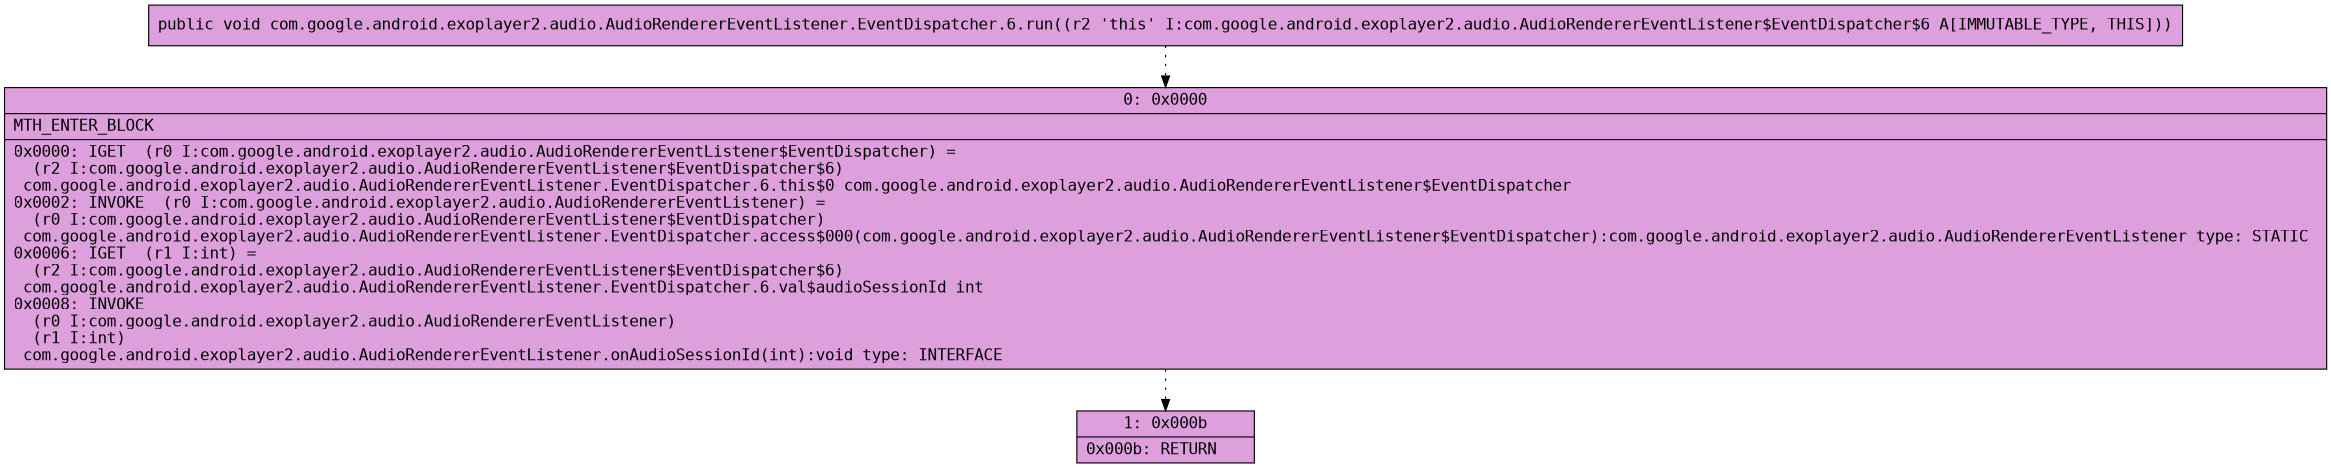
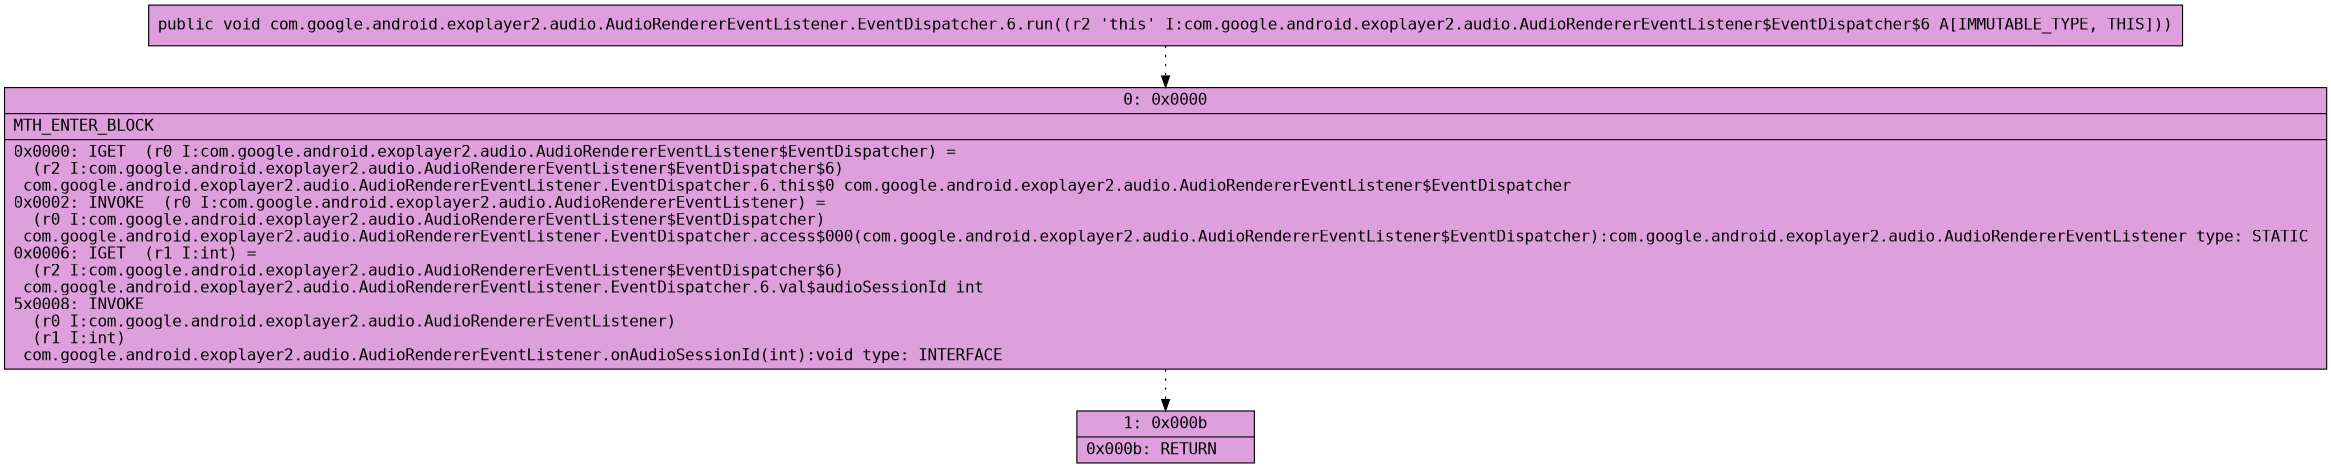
(89, 305) -> (89, 305)
